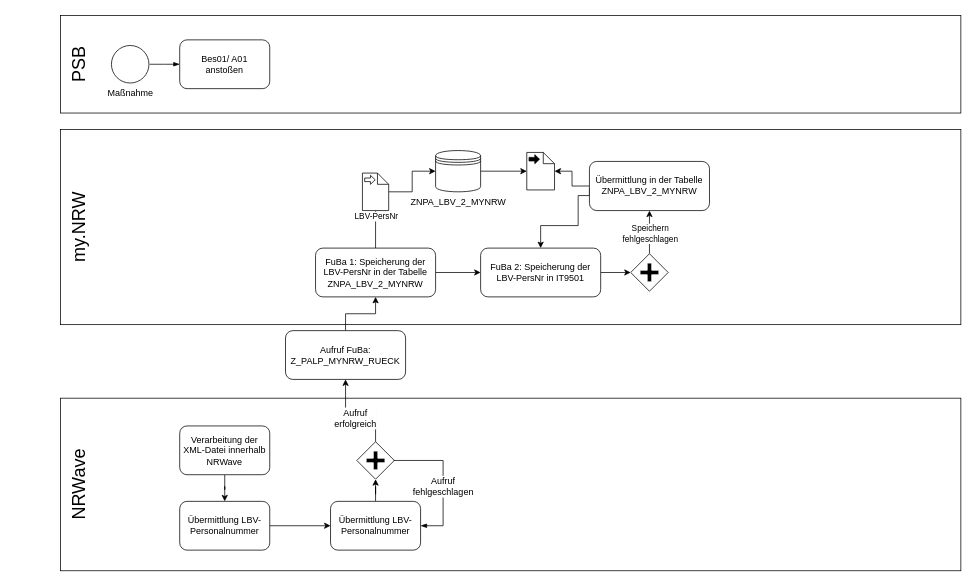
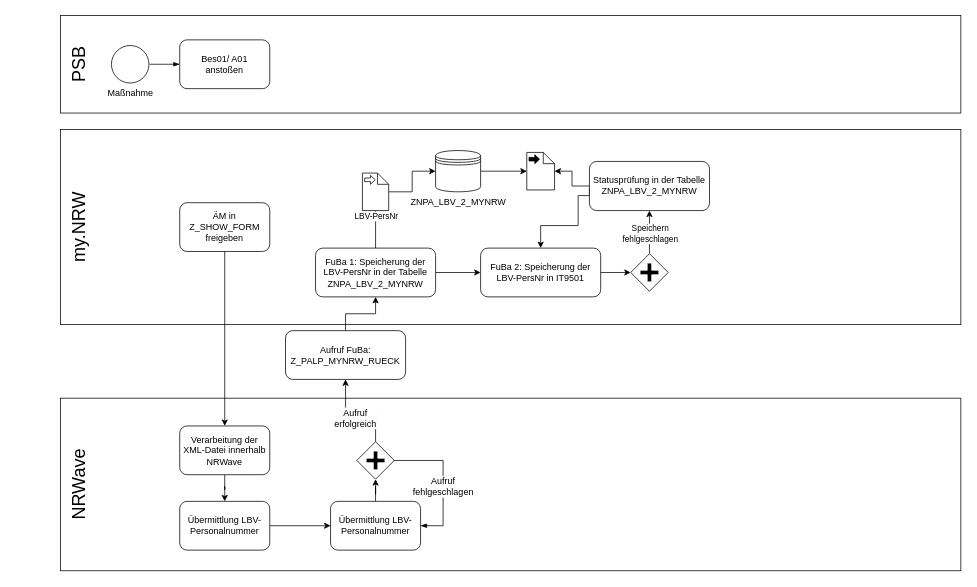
(649, 186) -> (649, 186)
none -> (225, 227)
none -> (225, 336)
